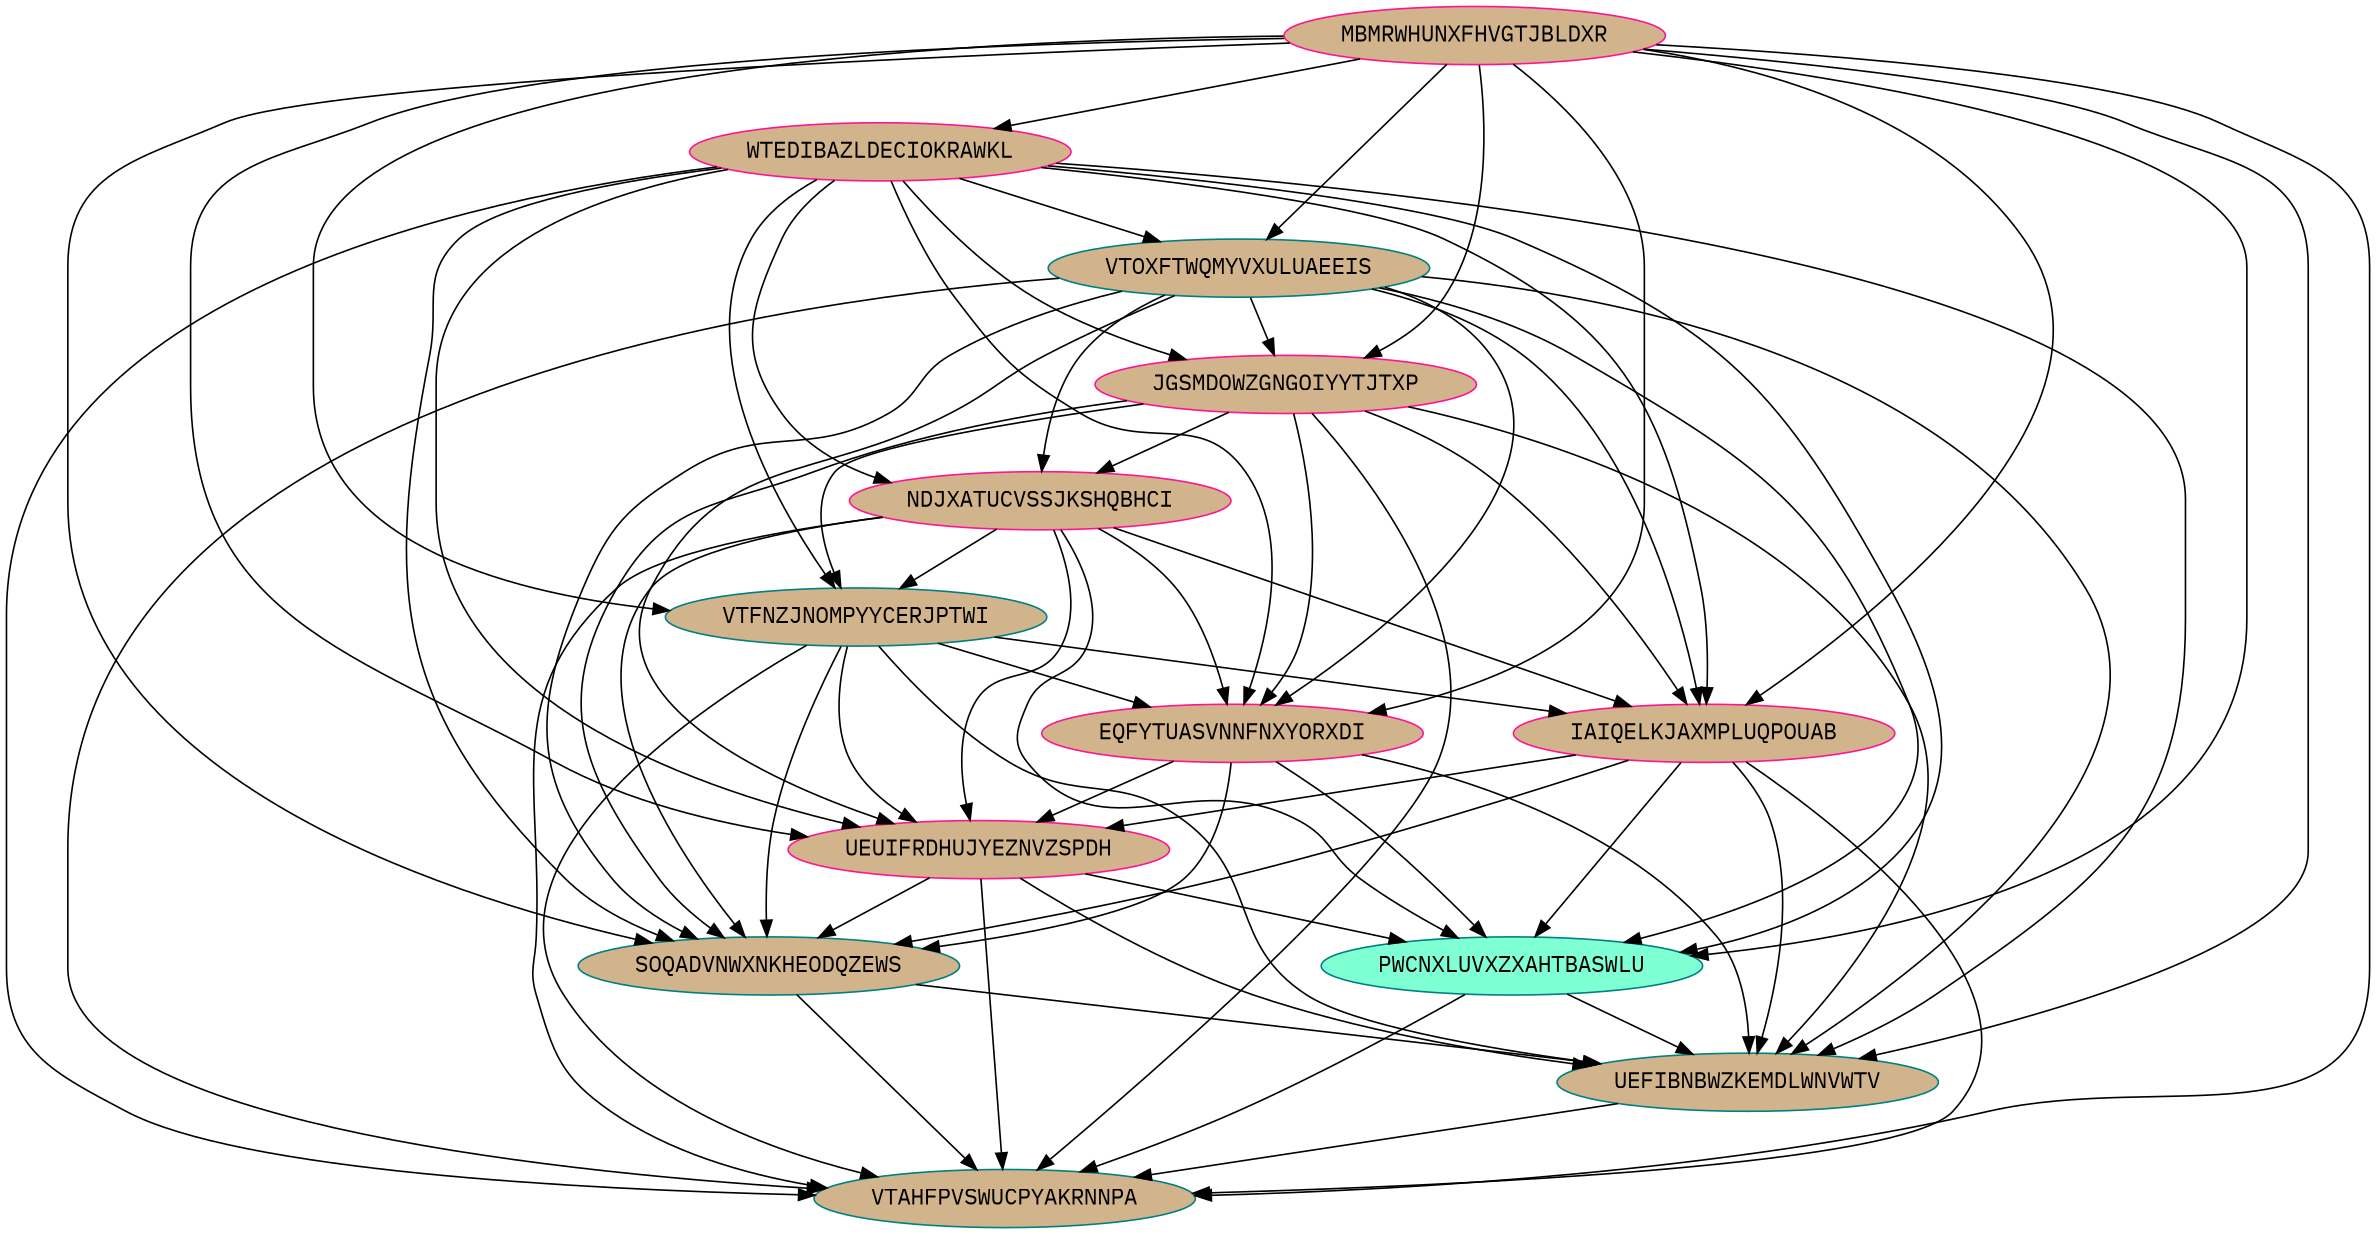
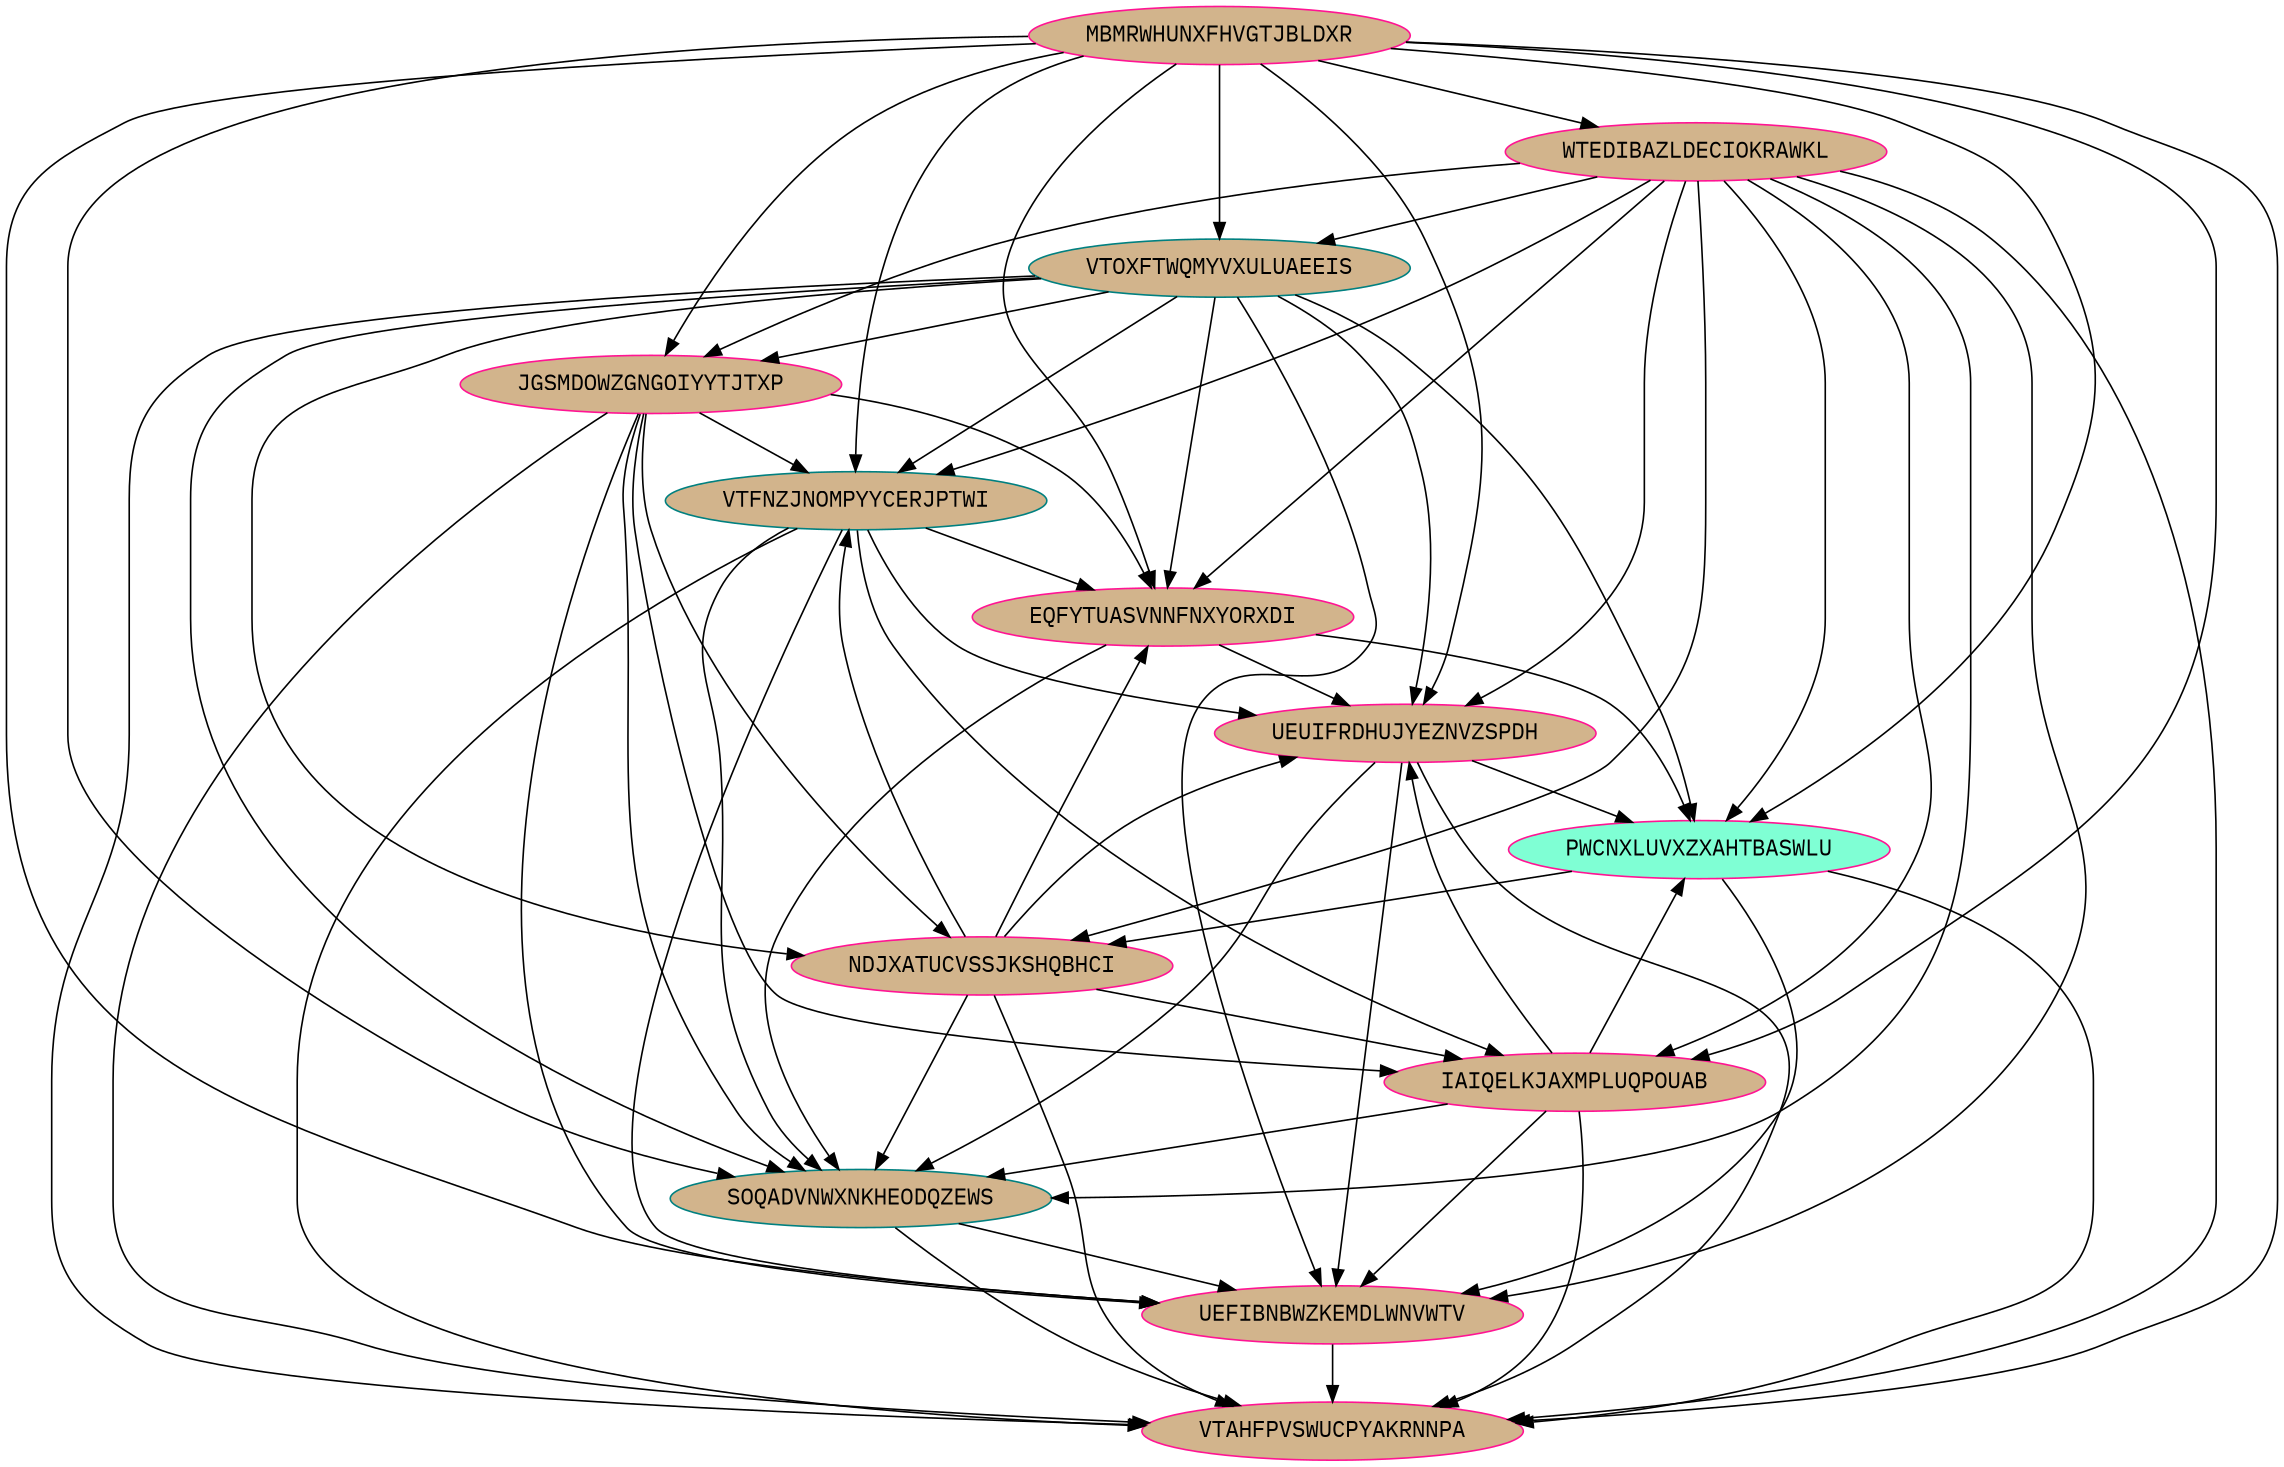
(1596, 435) -> (1038, 384)
(1114, 807) -> (1349, 906)
(1590, 836) -> none
(1512, 966) -> (1699, 850)
(1748, 1082) -> (1333, 1315)
(1005, 1199) -> (1333, 1431)
